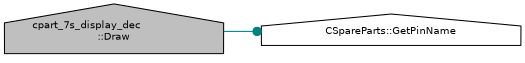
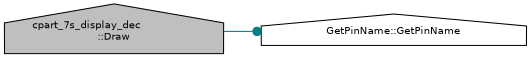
(391, 31) -> (394, 31)
